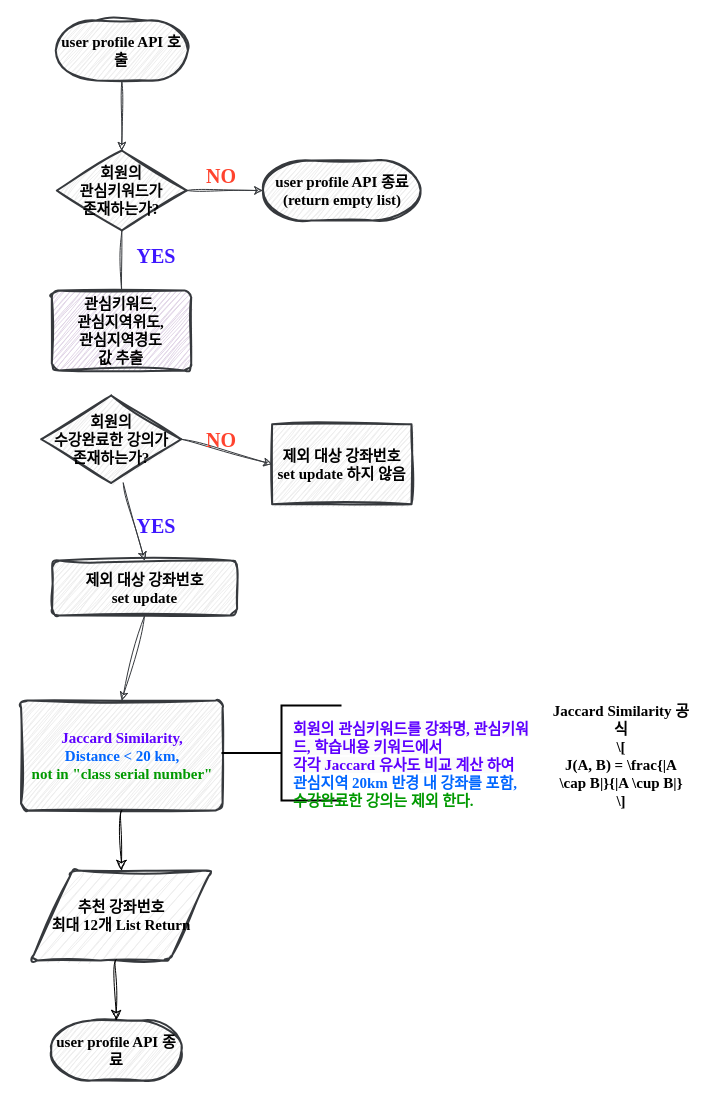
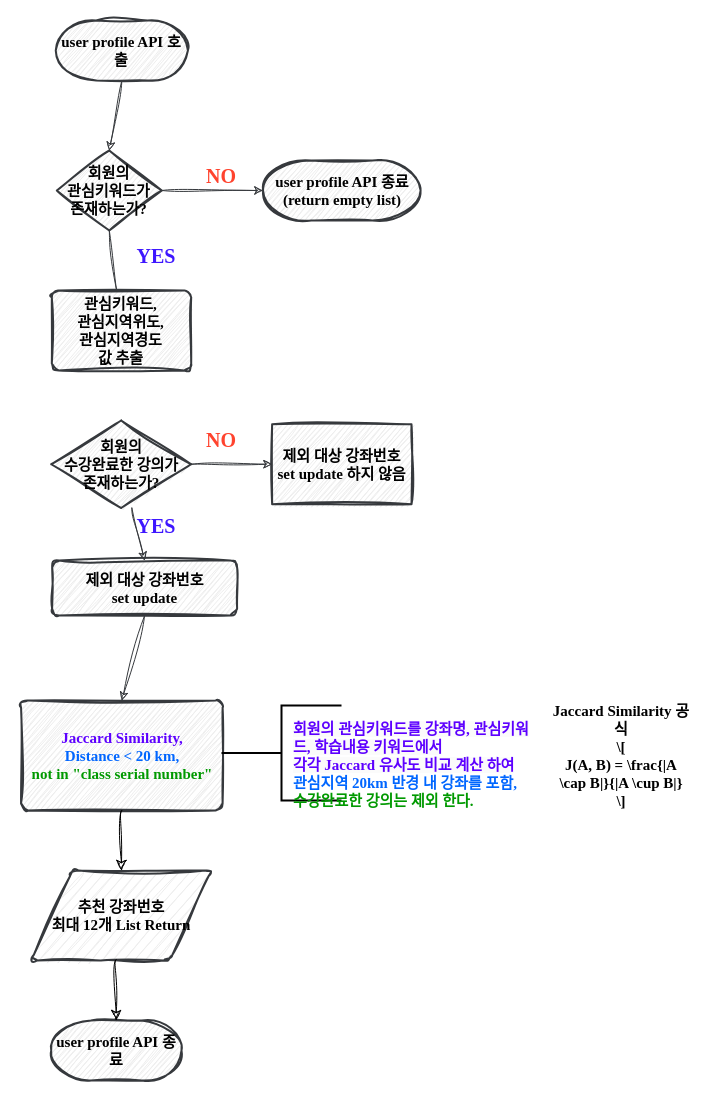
(122, 191) -> (109, 191)
(122, 331) -> (122, 331)
(111, 439) -> (121, 464)
